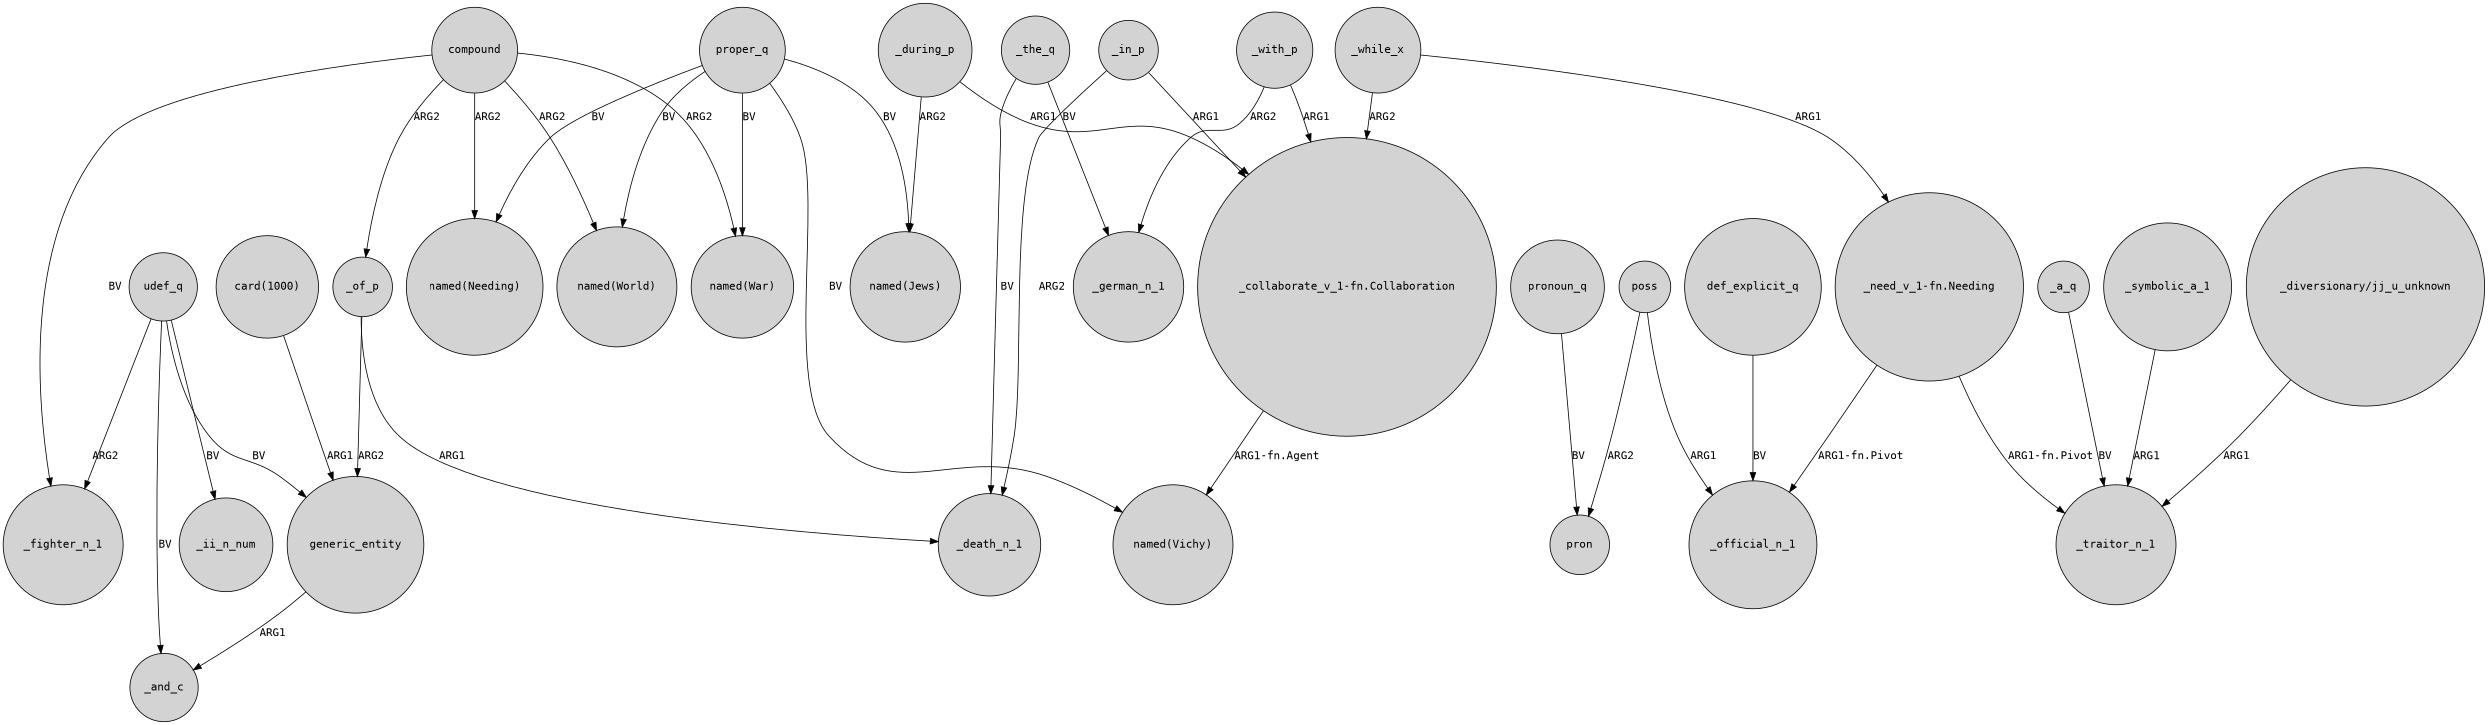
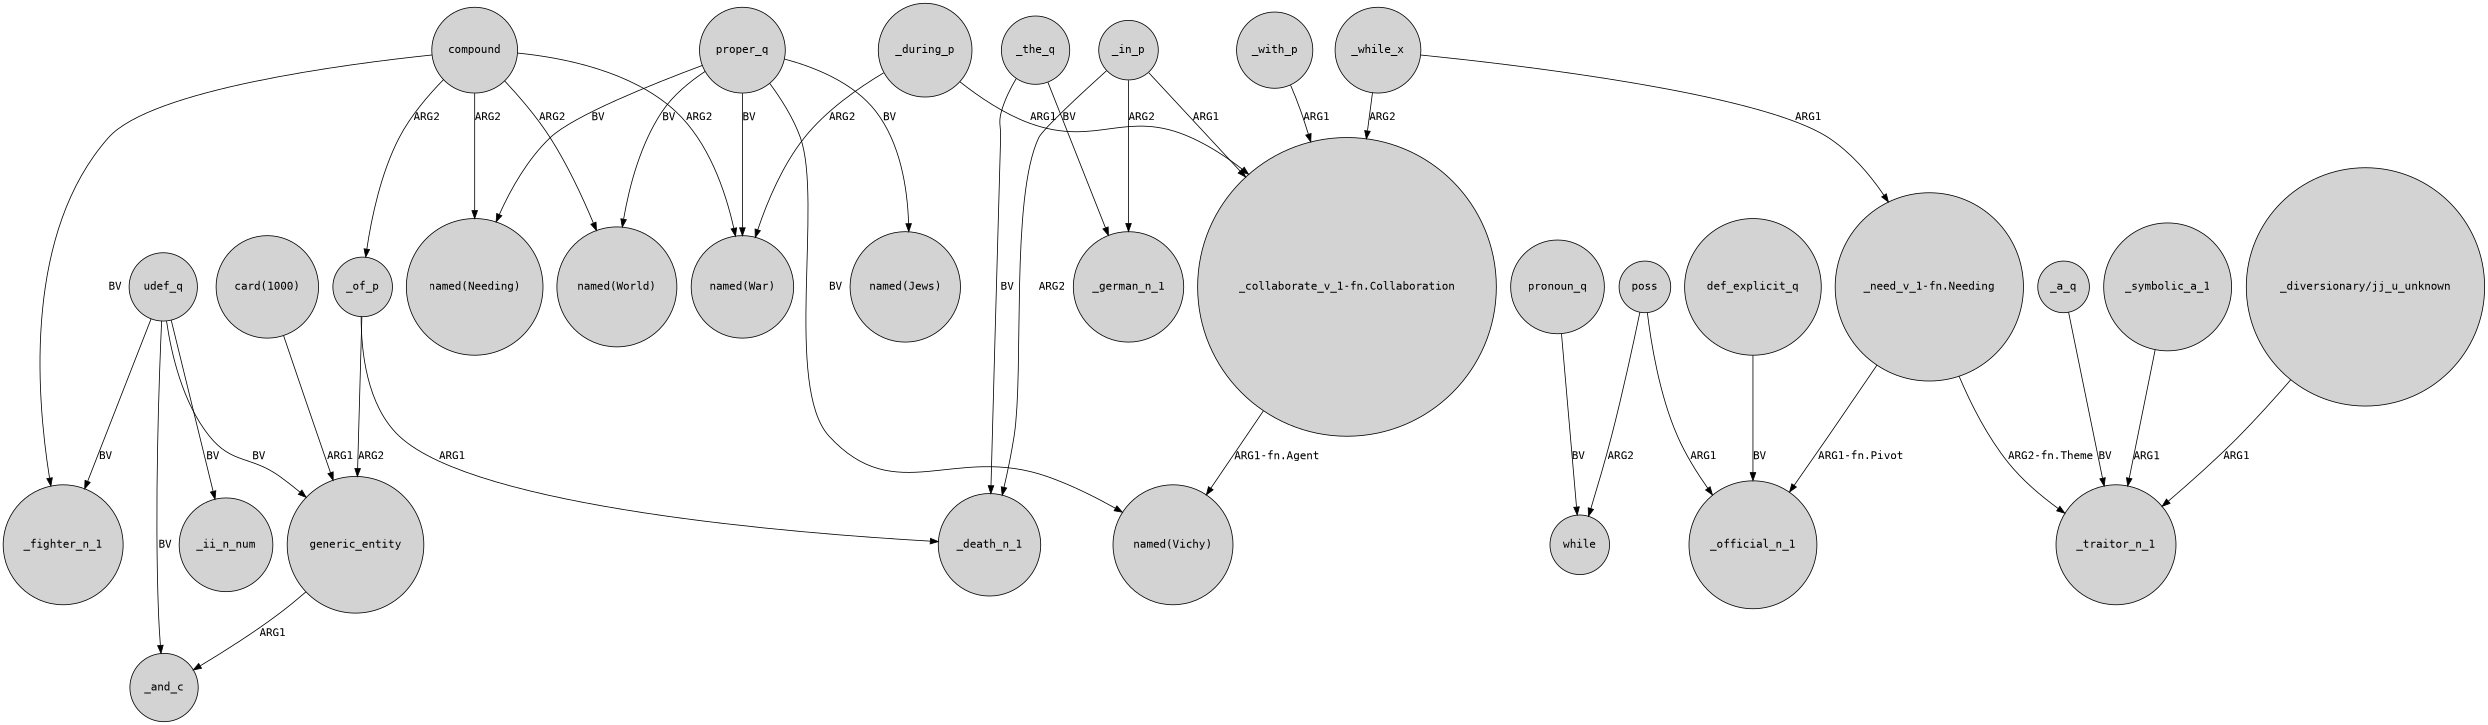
(1186, 143) -> (1129, 152)
(916, 160) -> (808, 134)
(106, 456) -> (106, 456)
(2051, 456) -> (2051, 456)
(1580, 545) -> (1580, 545)
